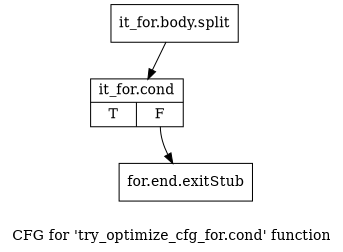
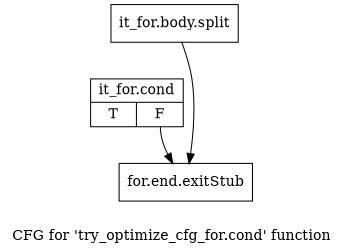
(159, 56) -> (194, 97)
